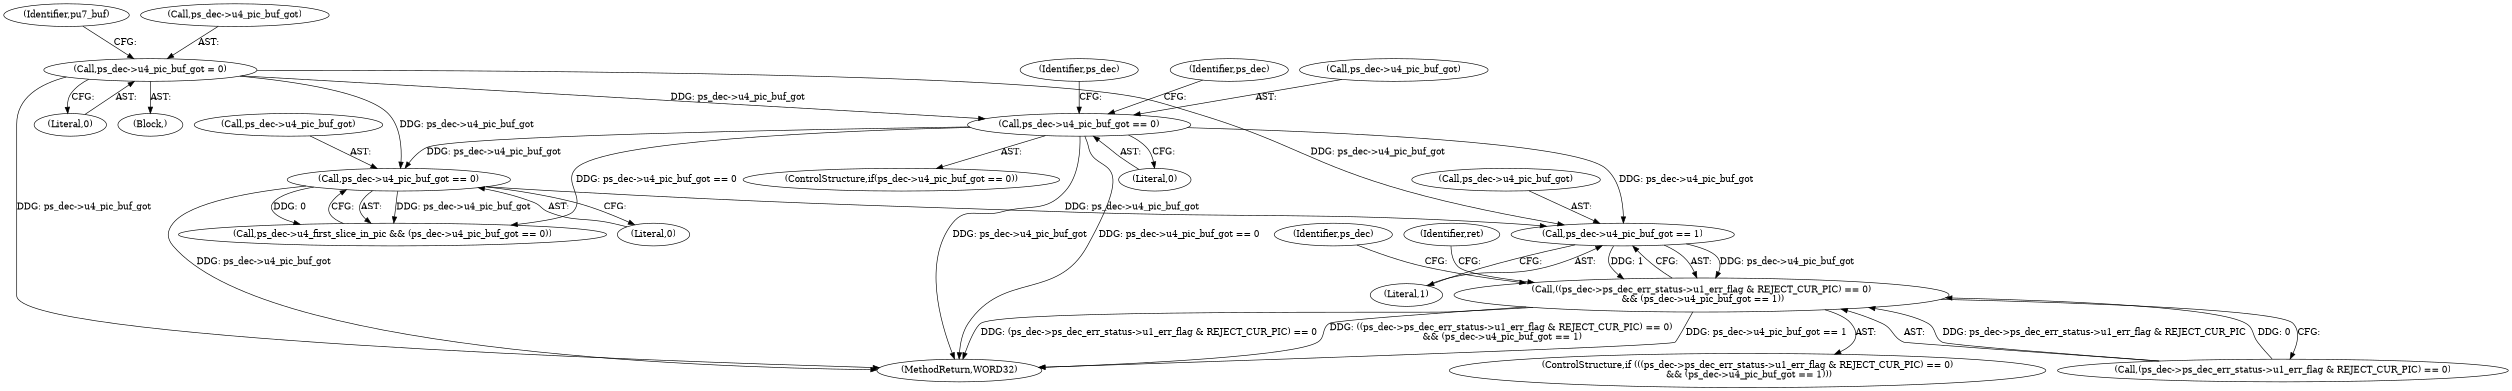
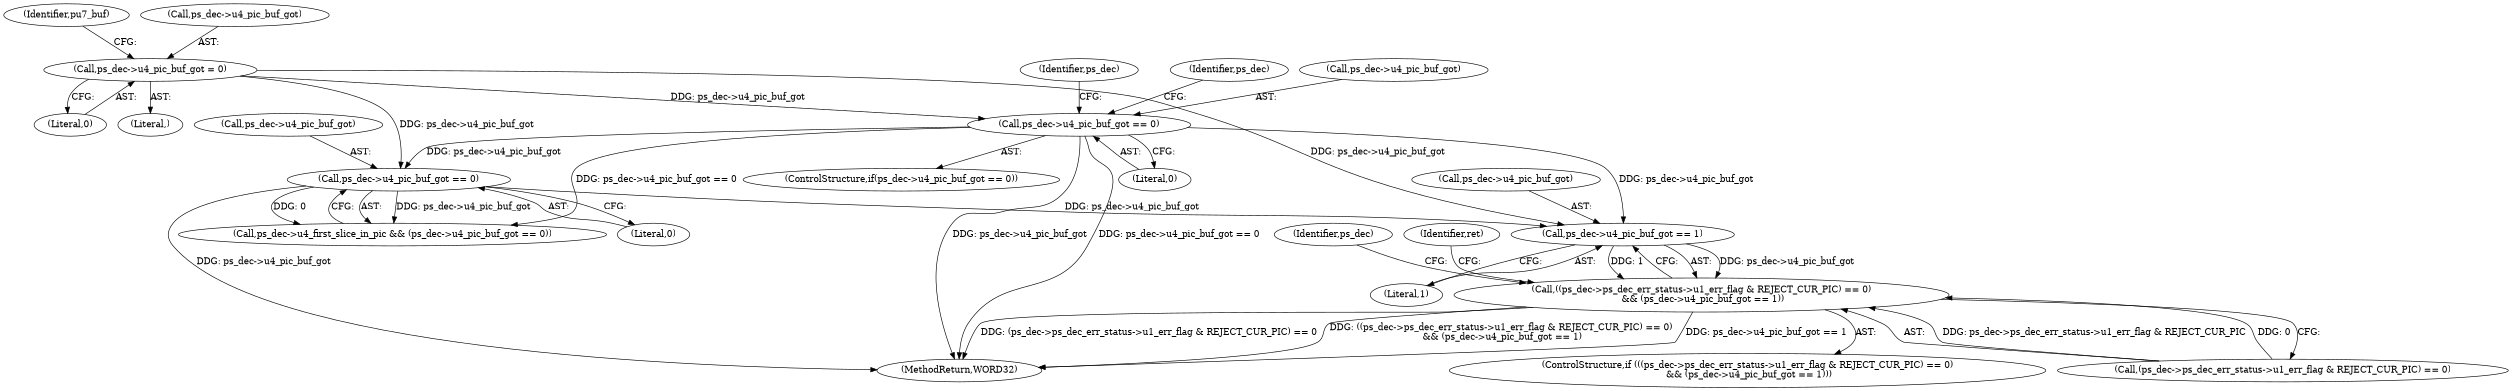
(150, 125) -> (150, 125)
(319, 342) -> none
